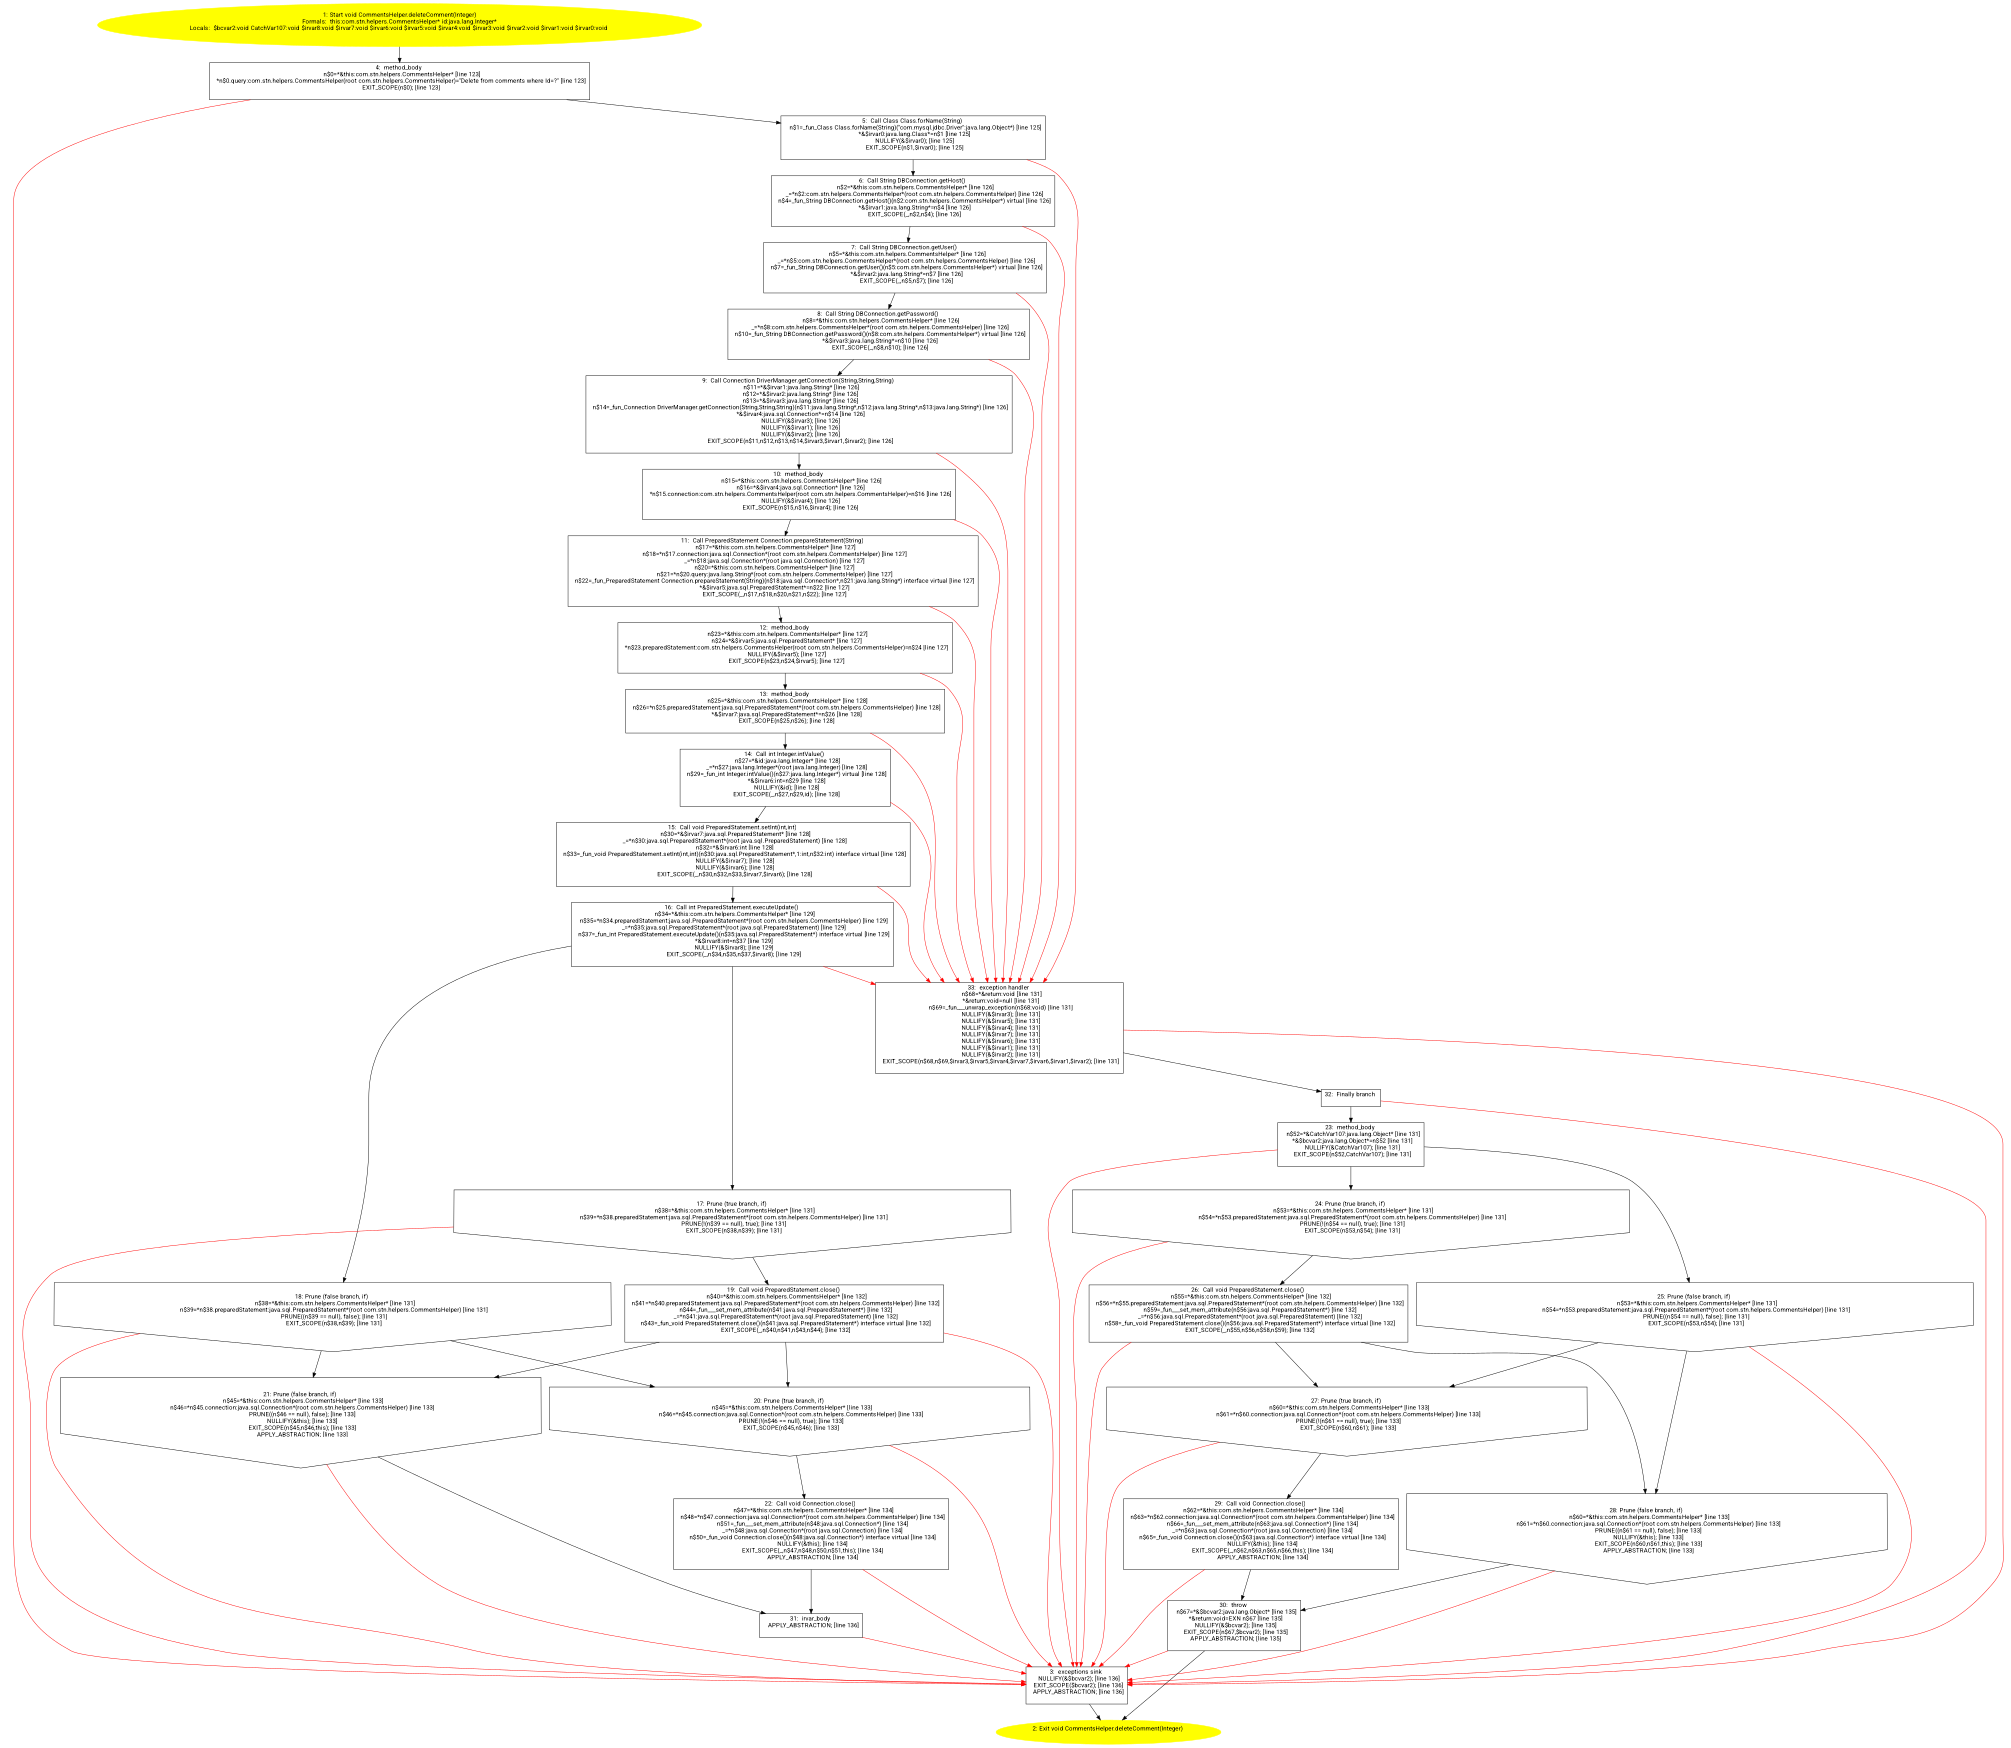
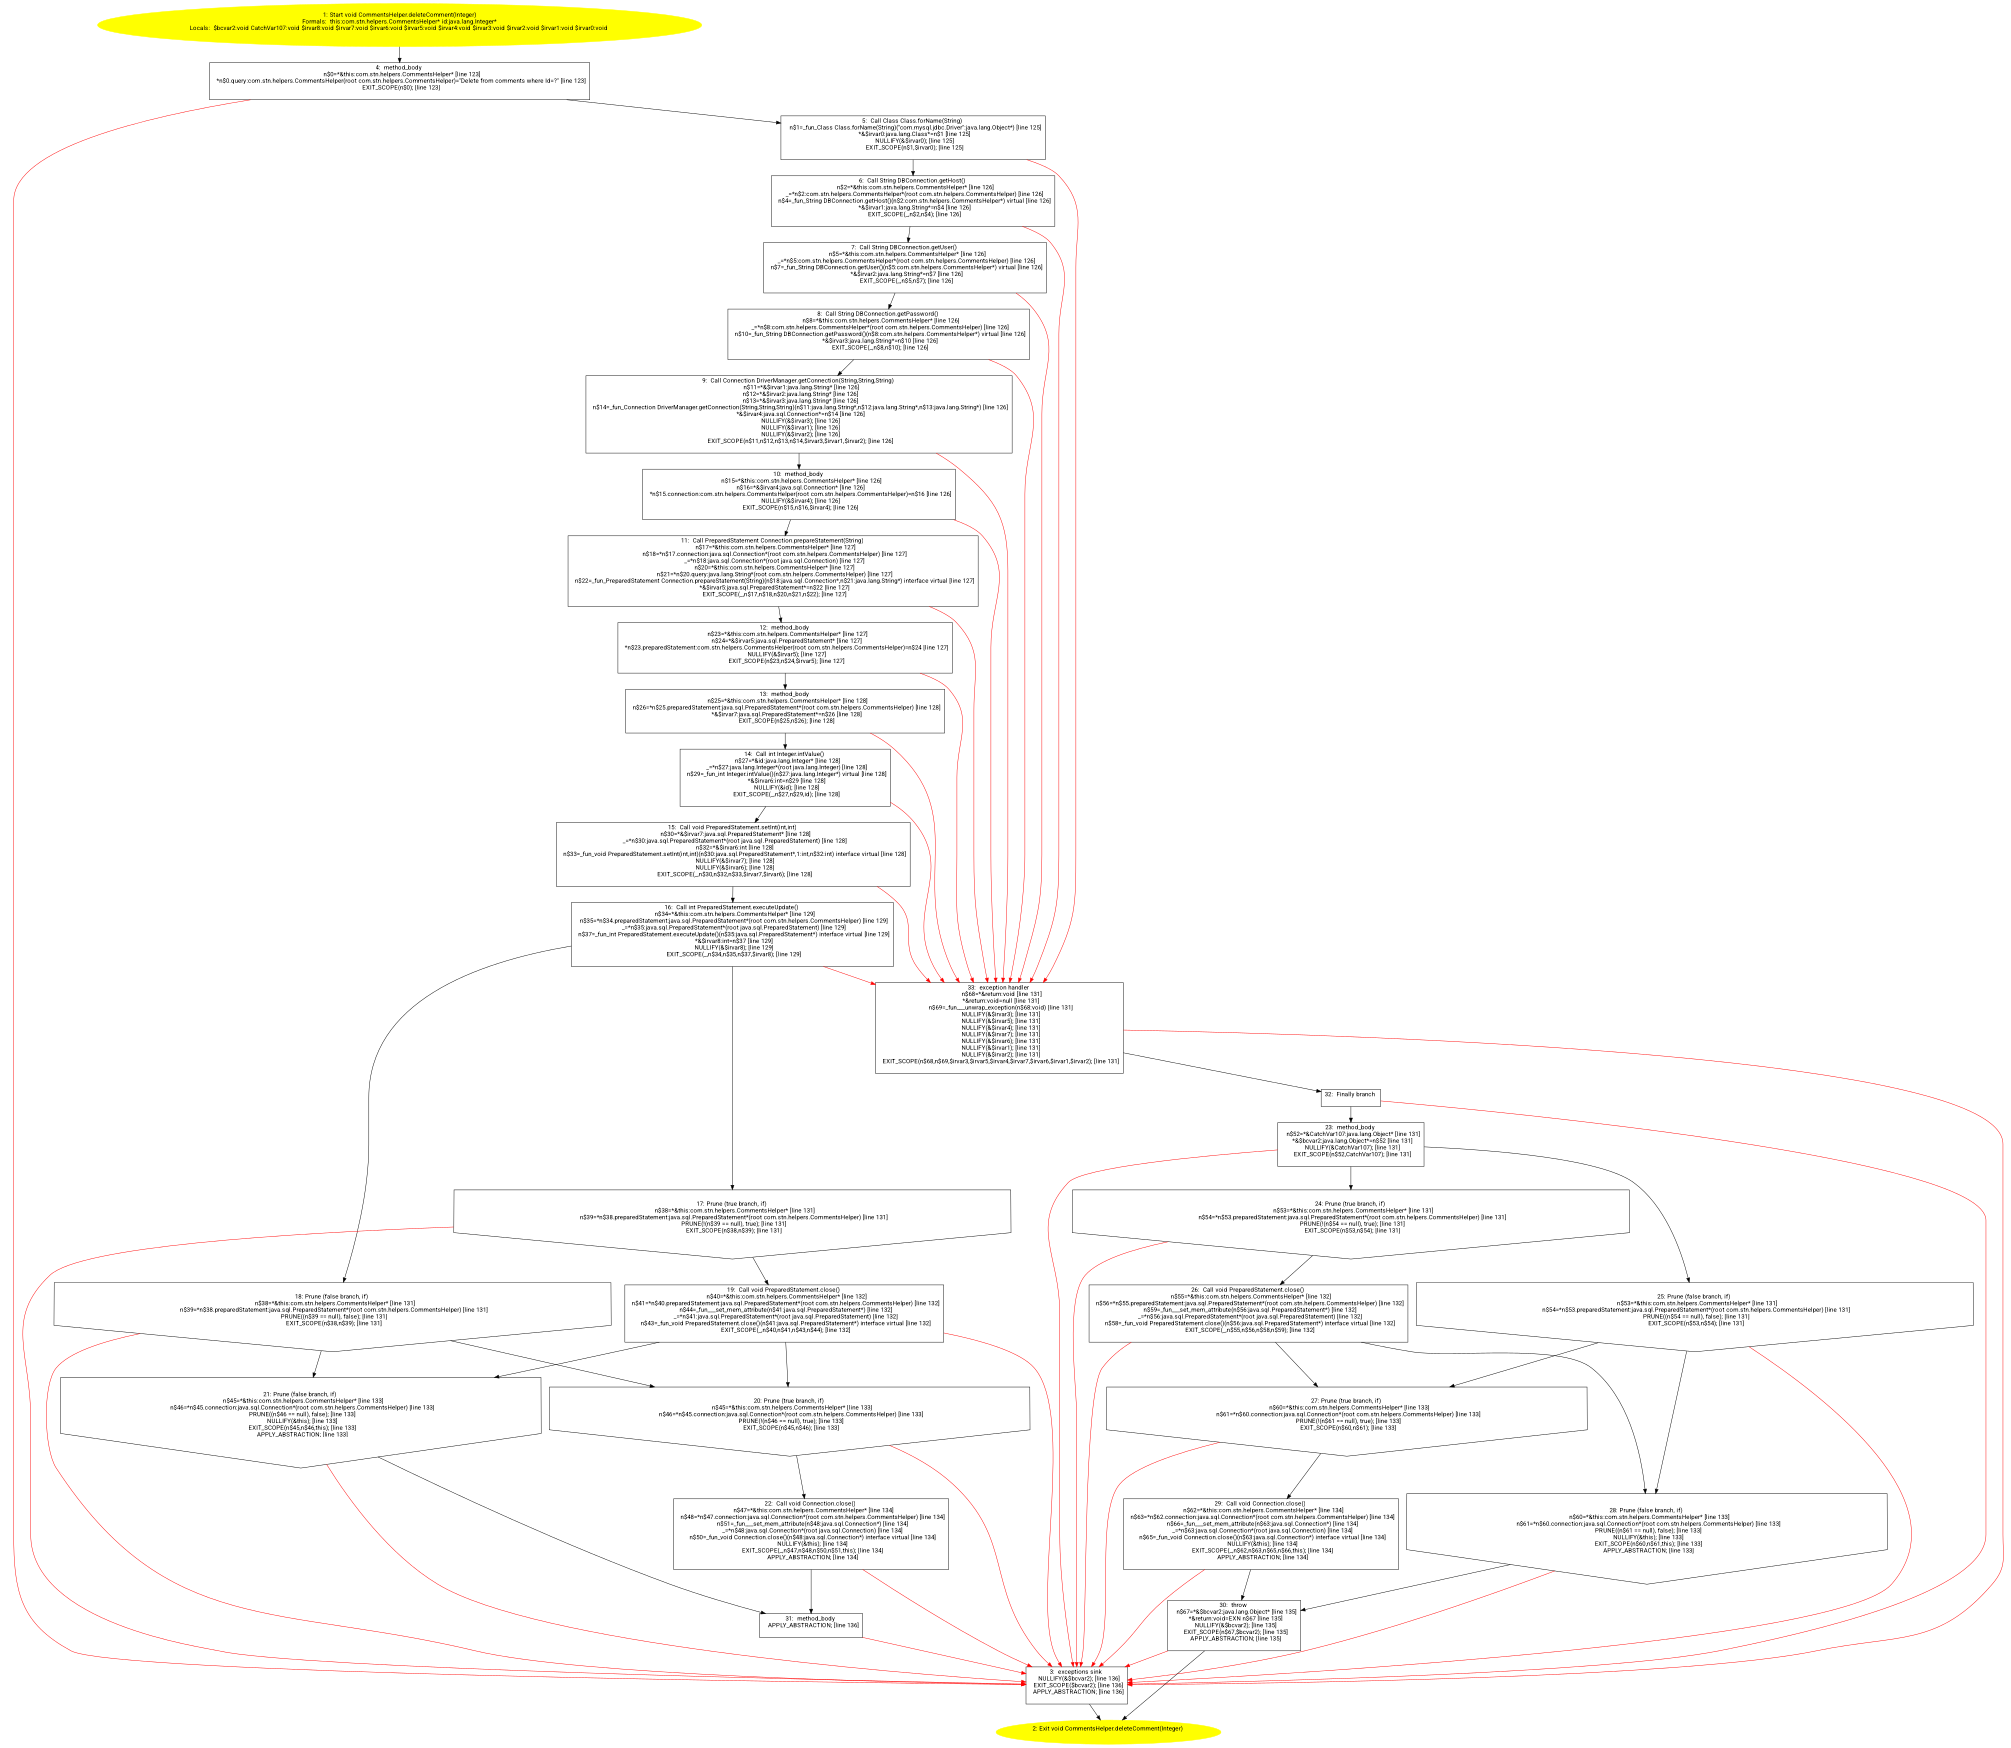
(811, 1626) -> (811, 1626)
